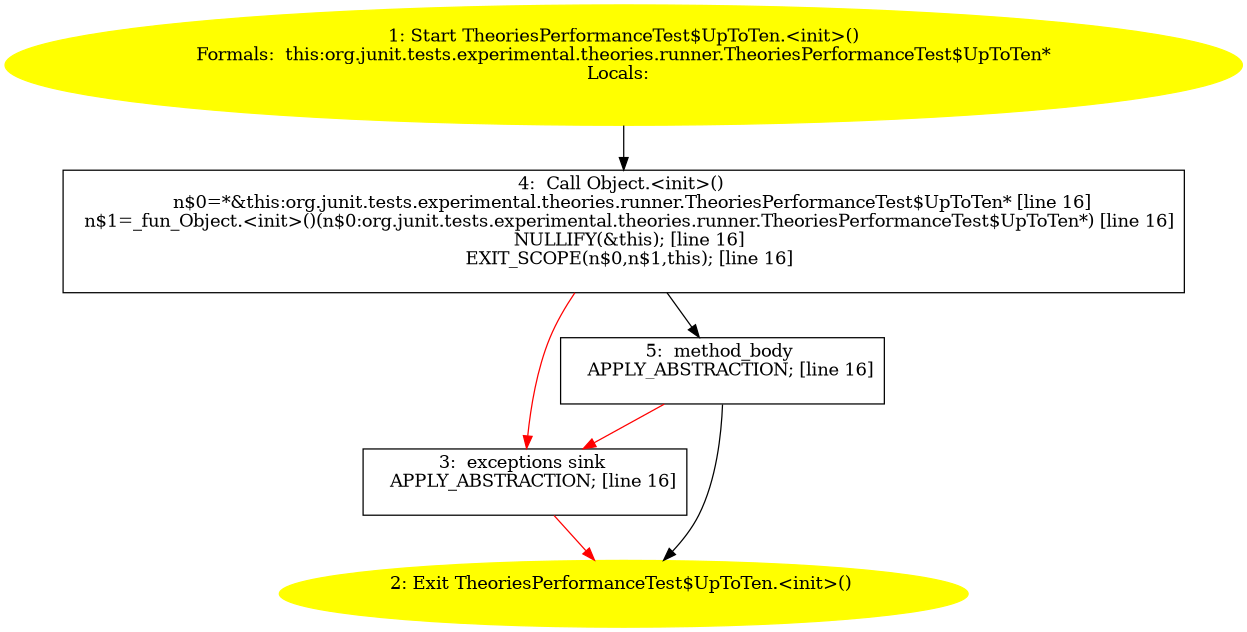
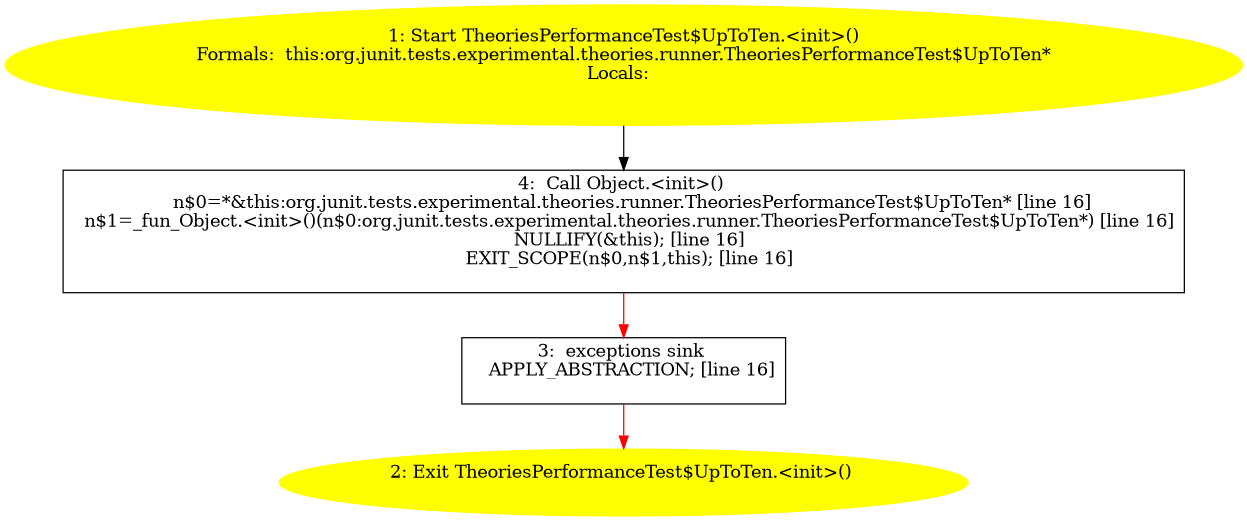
(722, 371) -> none
